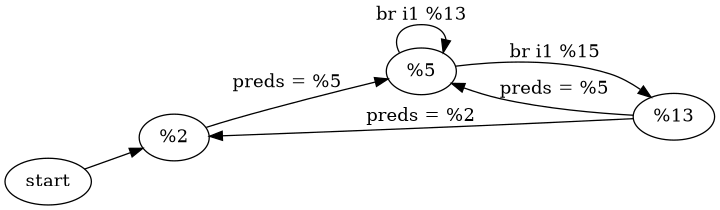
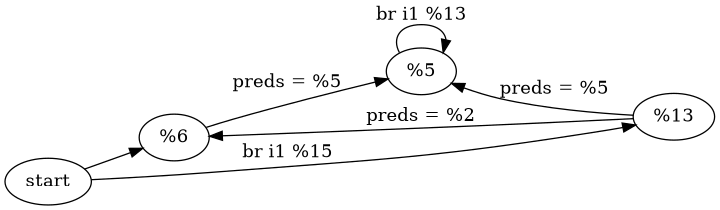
(550, 63) -> (358, 161)
(174, 138) -> (174, 138)
